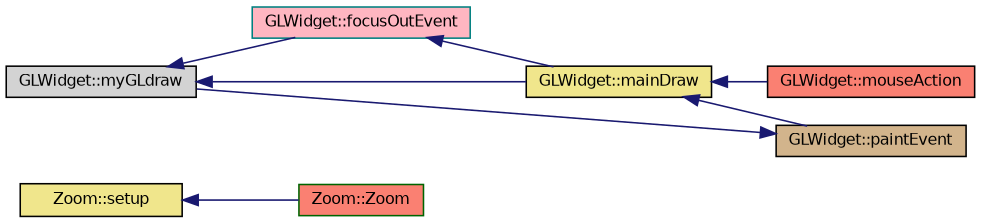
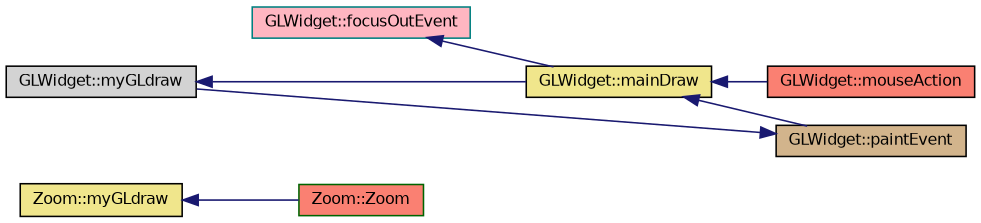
(239, 50) -> none
(101, 200) -> (101, 200)
